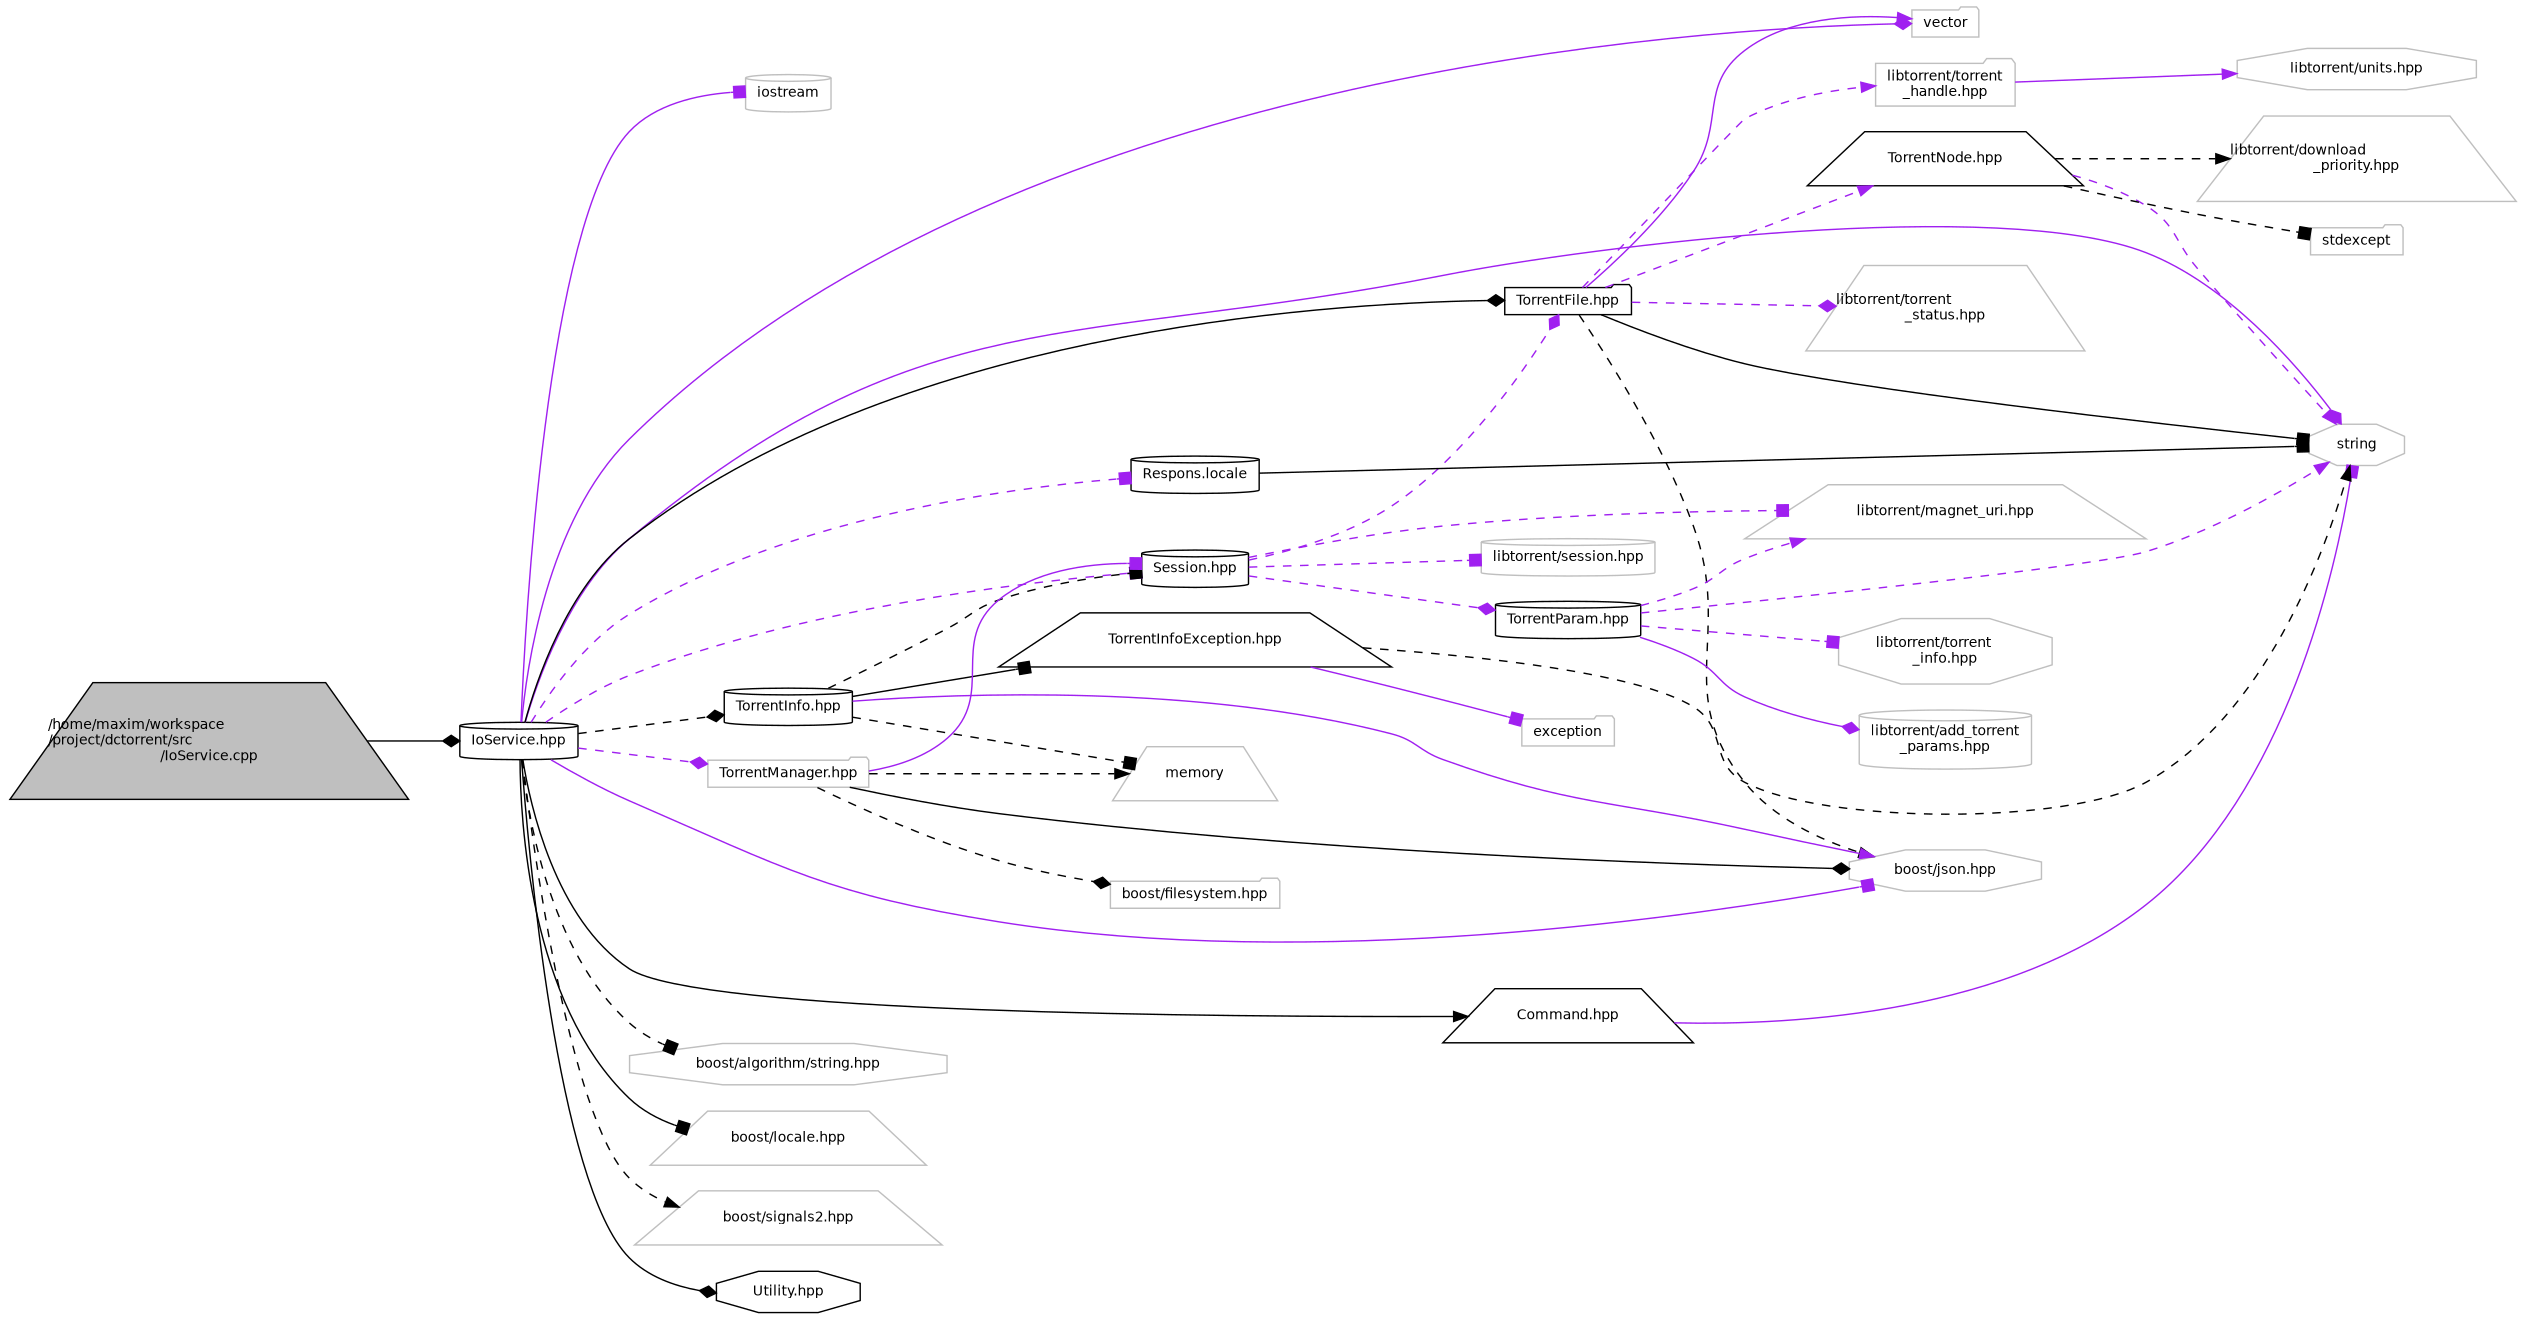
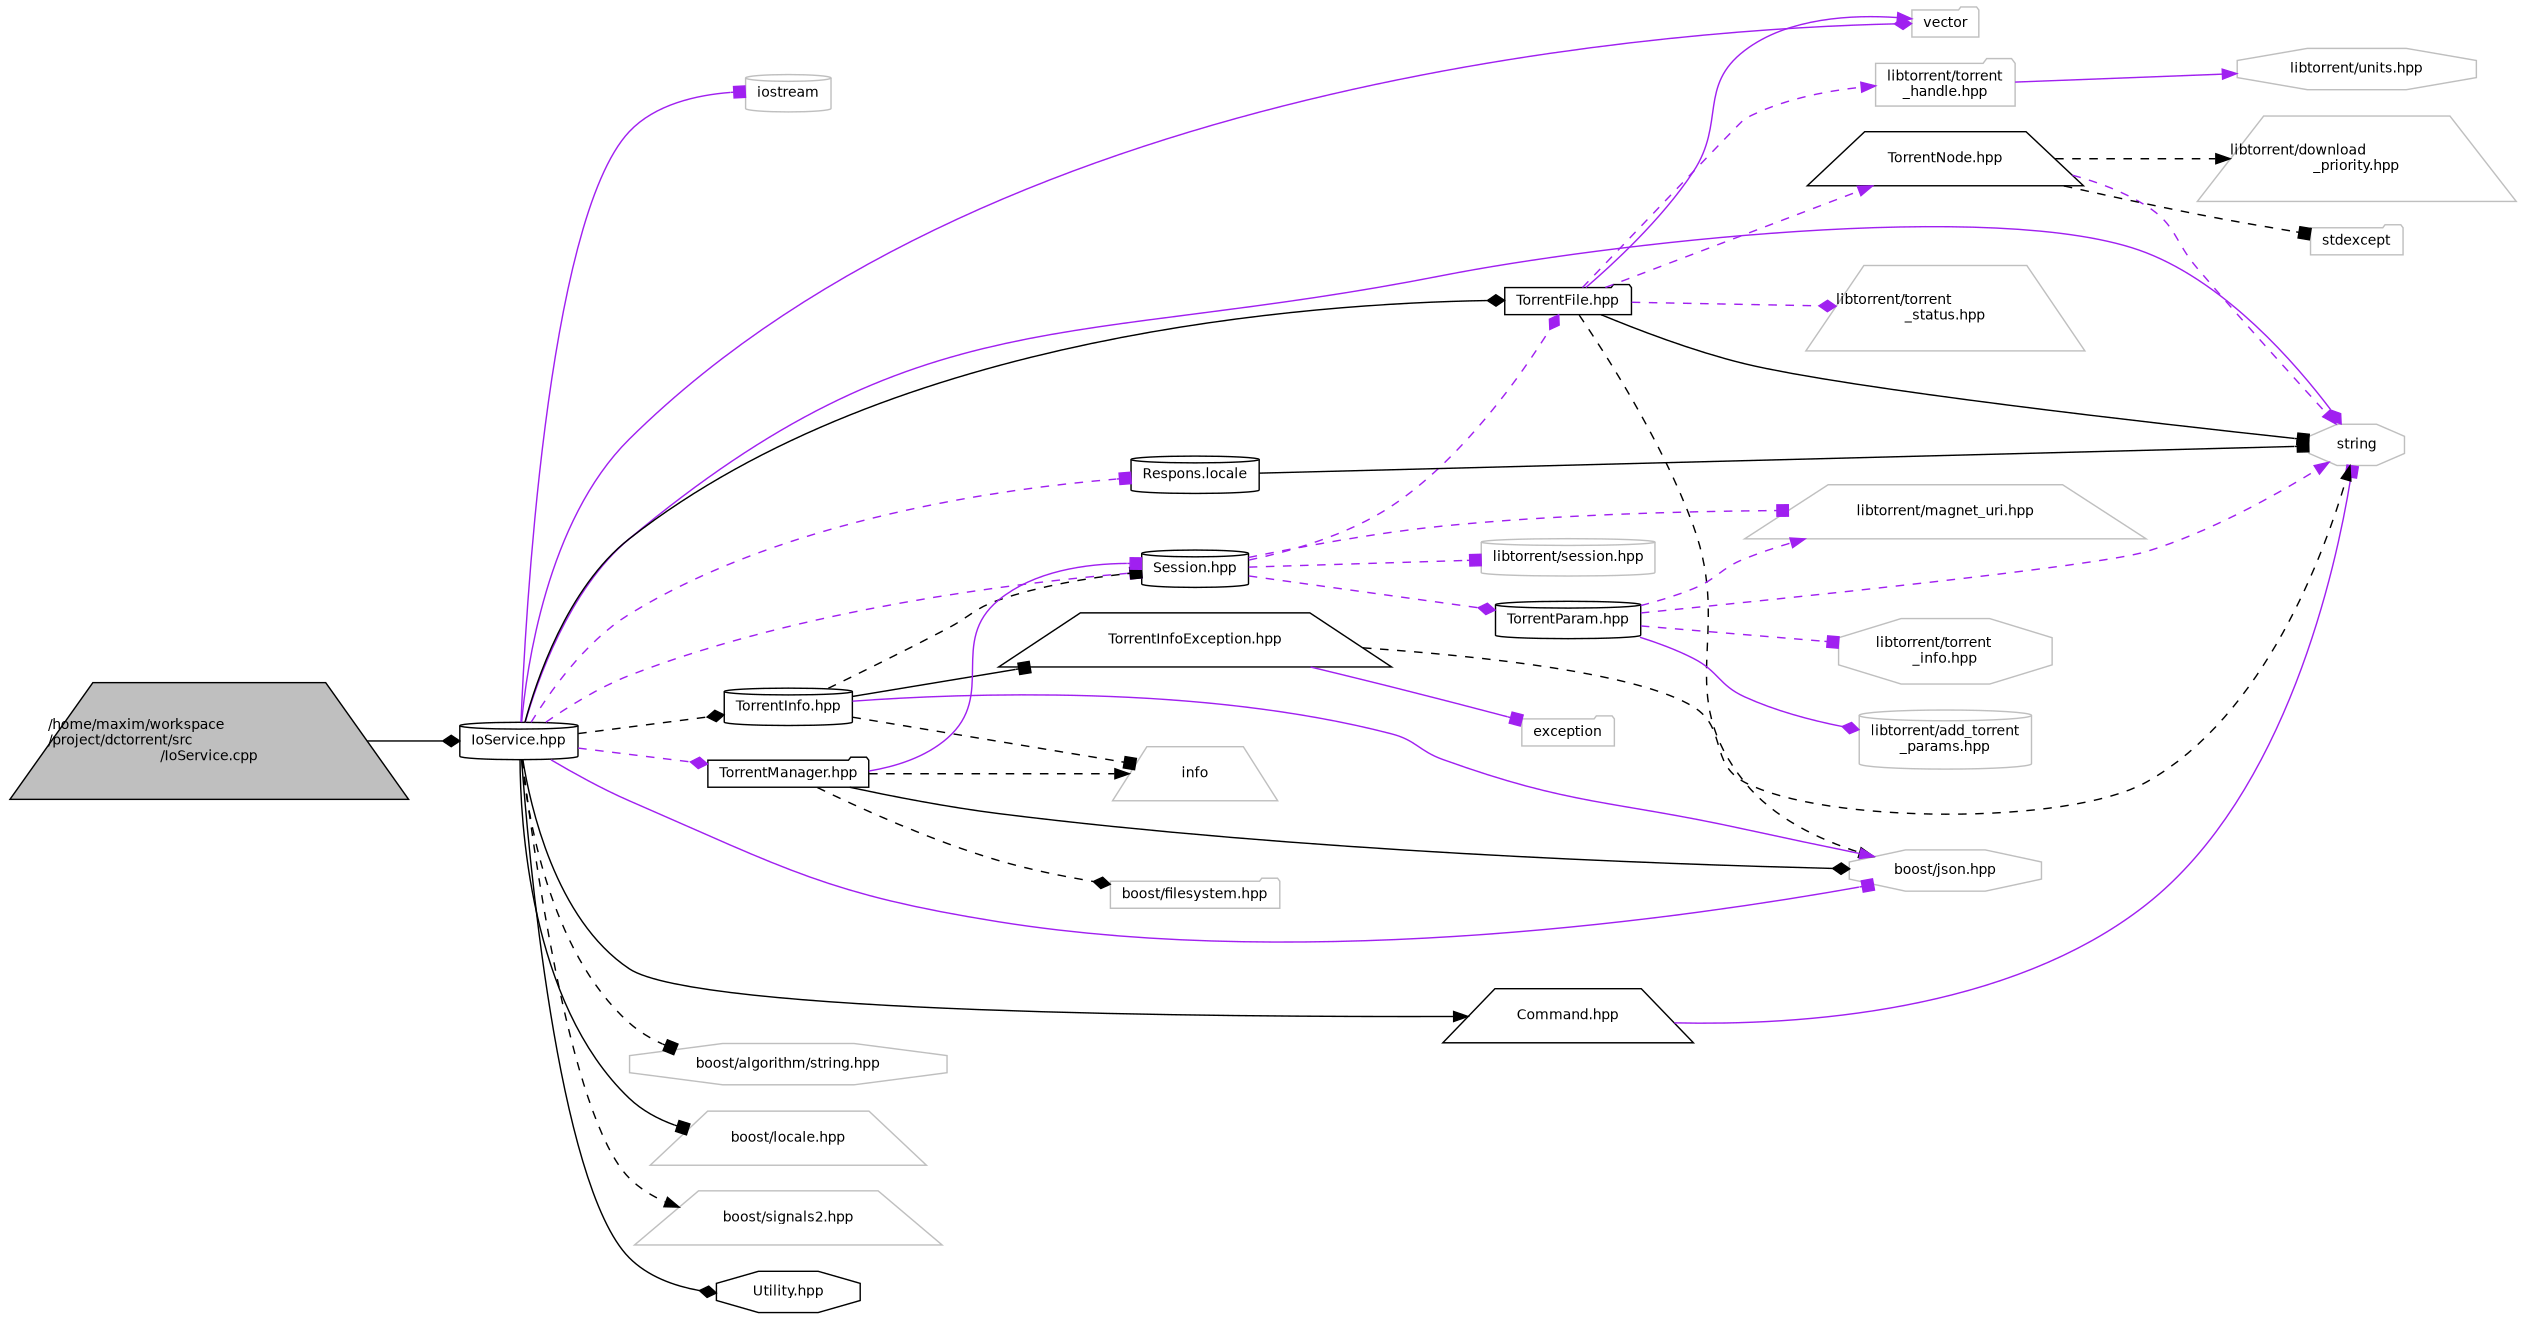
(788, 774) -> (788, 774)
(1195, 774) -> (1195, 774)
